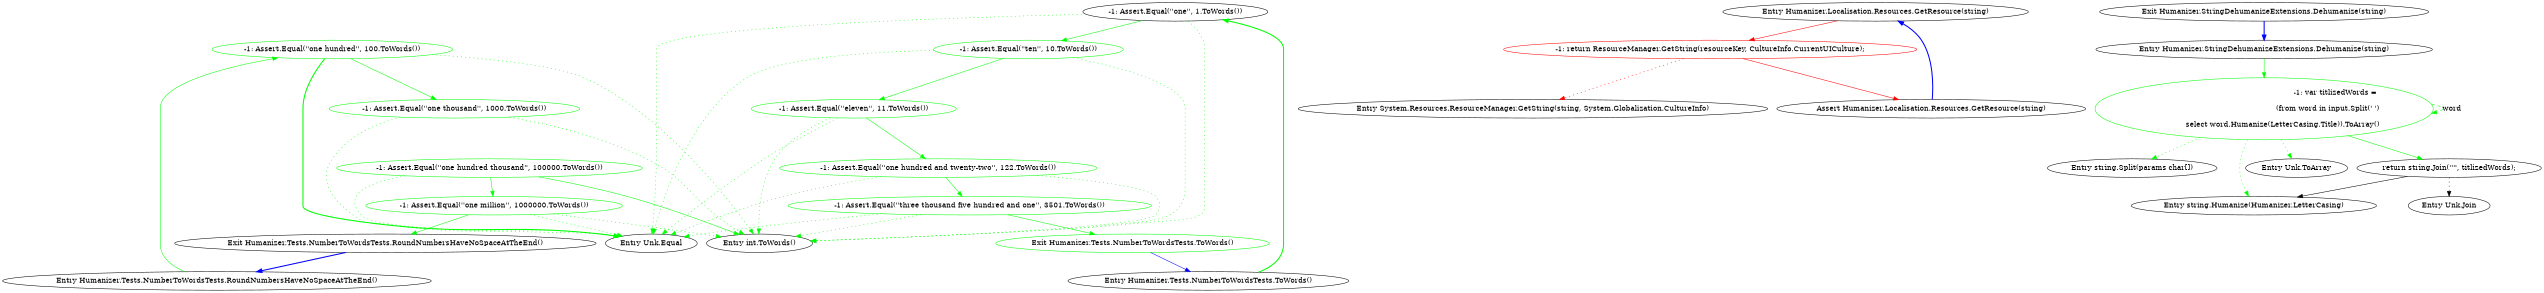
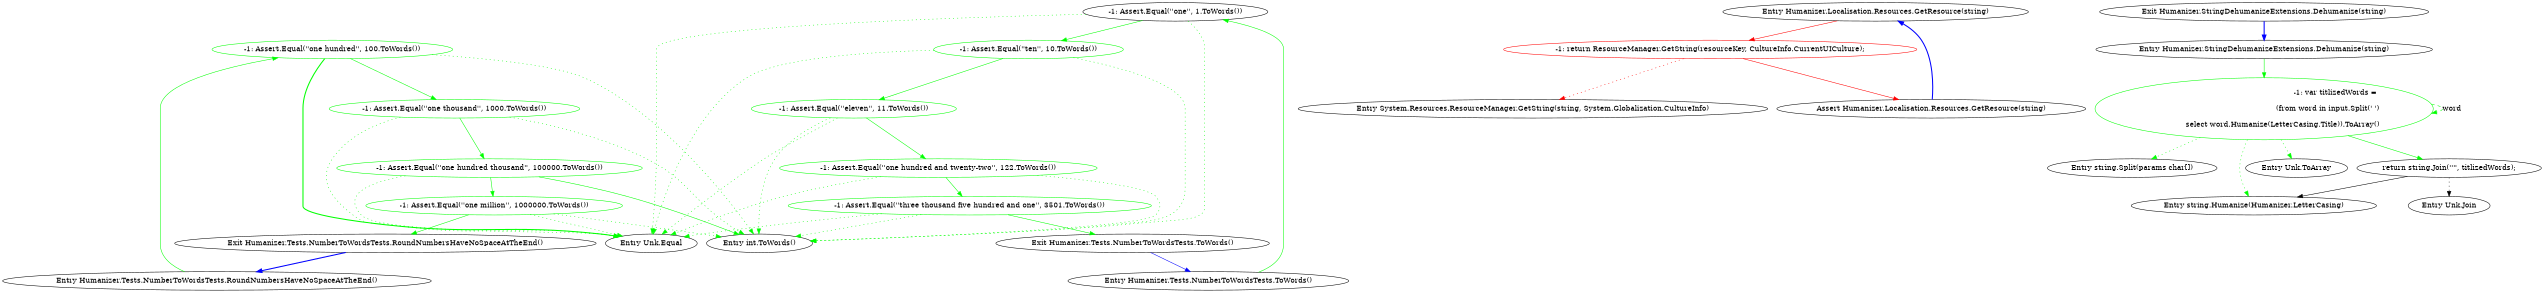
(1284, 134) -> (1284, 134)
none -> (471, 136)
(1133, 243) -> (1133, 243)
